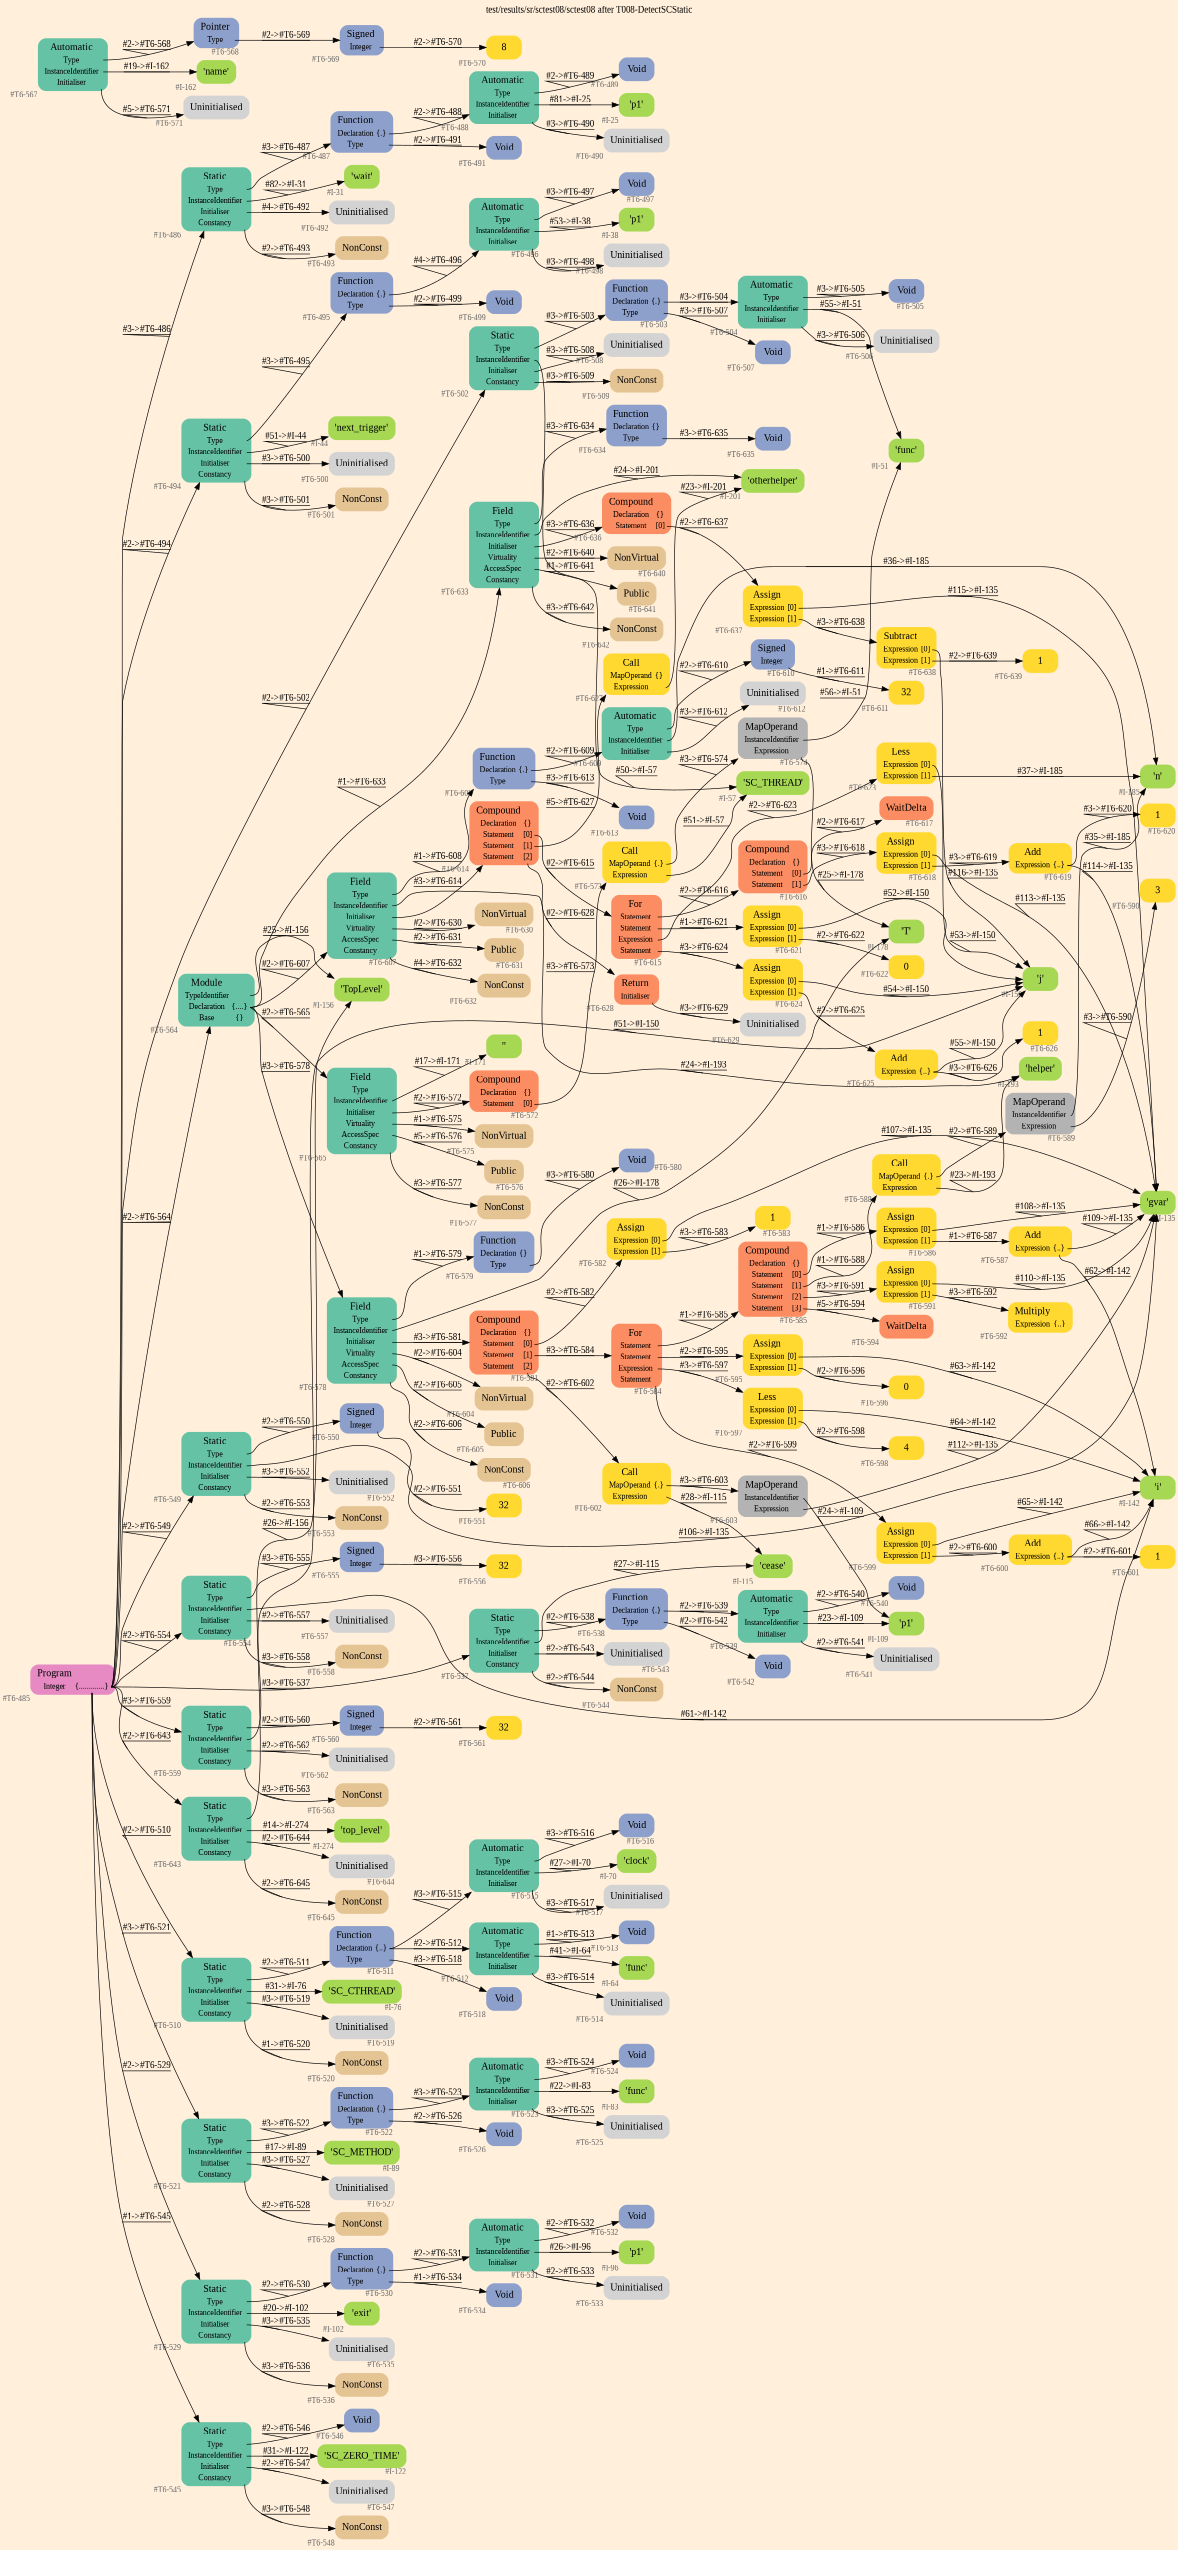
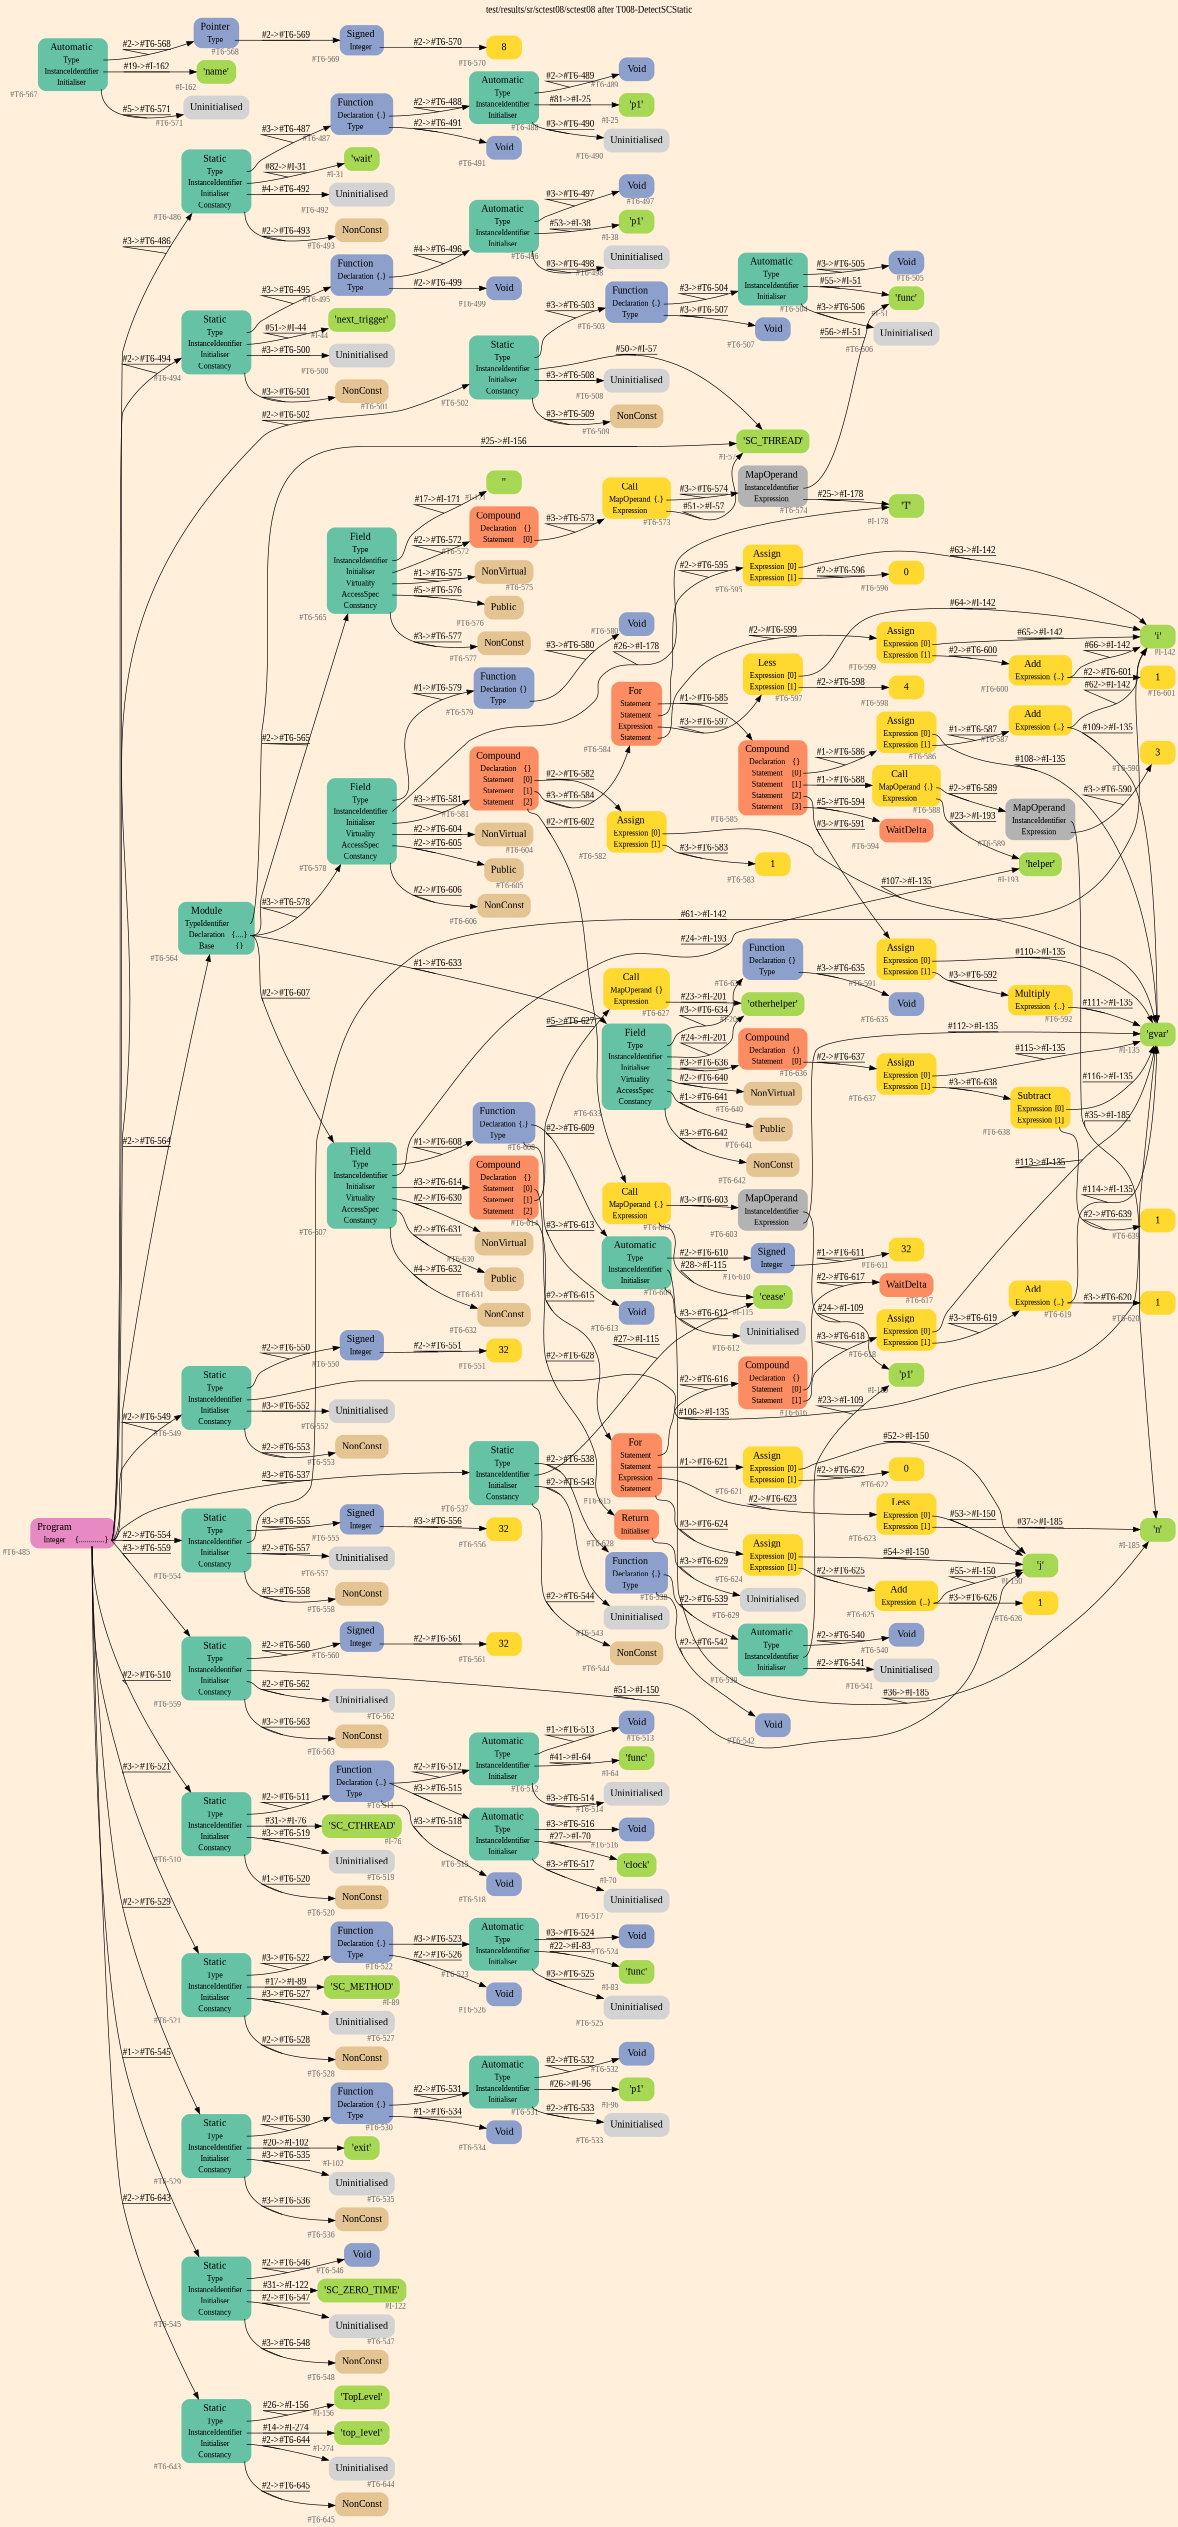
(943, 767) -> (1118, 1095)
(275, 938) -> (289, 478)
none -> (1102, 1012)
